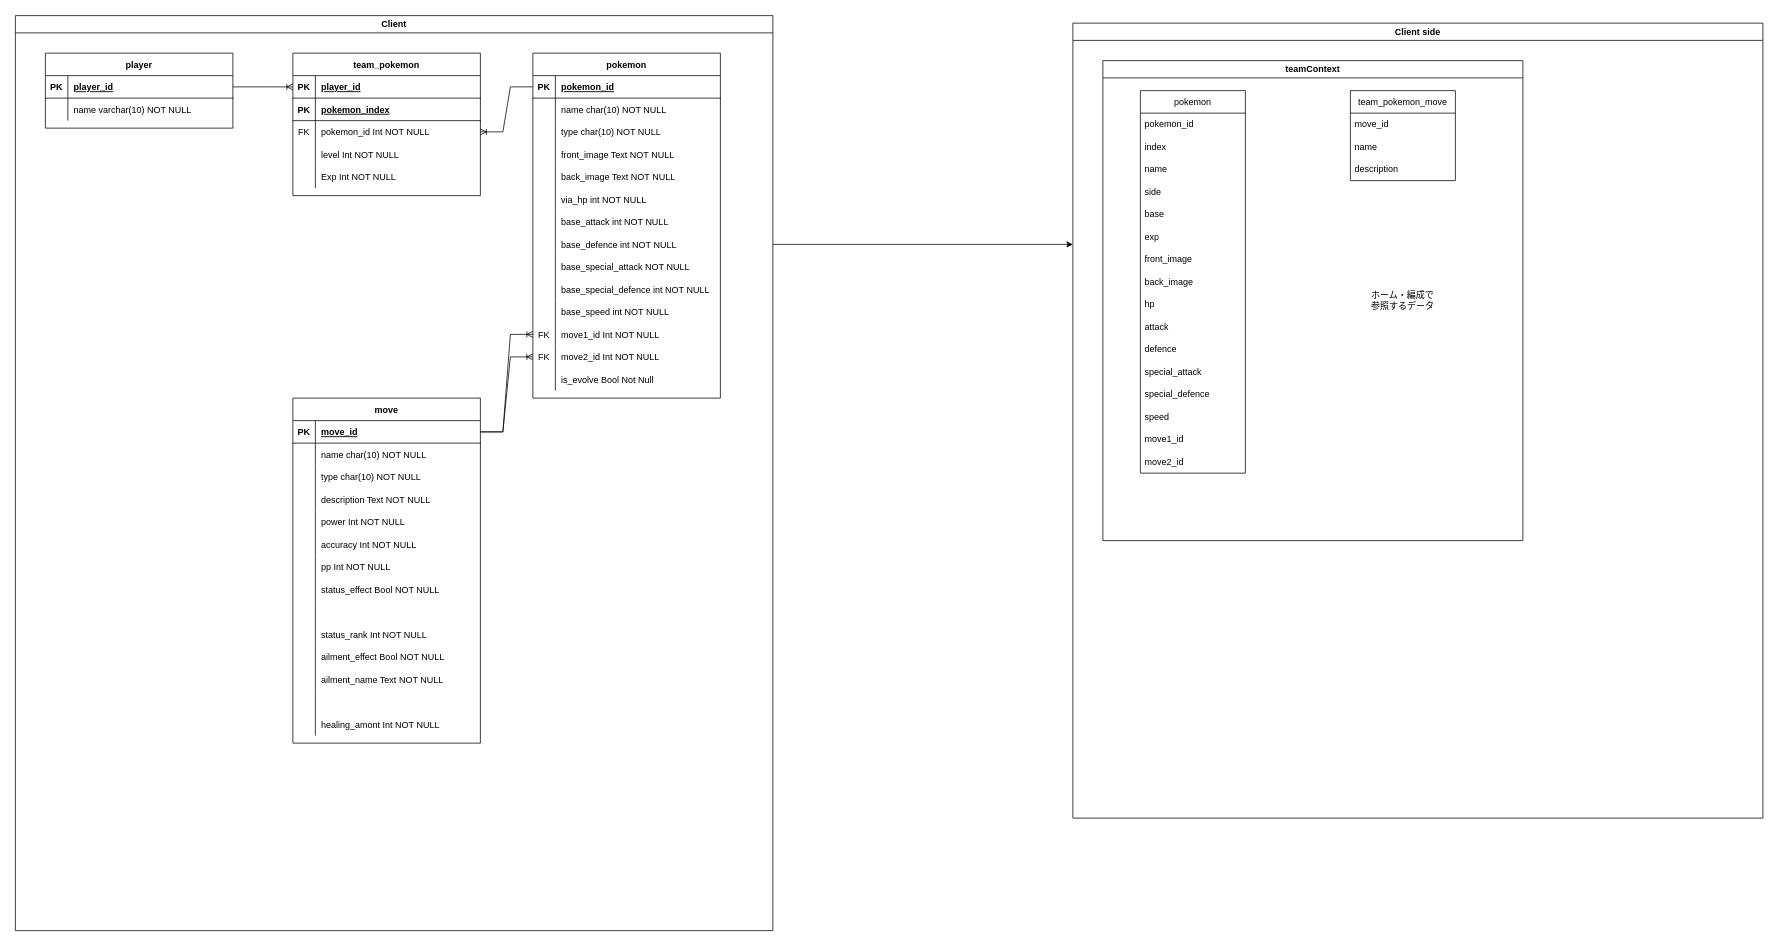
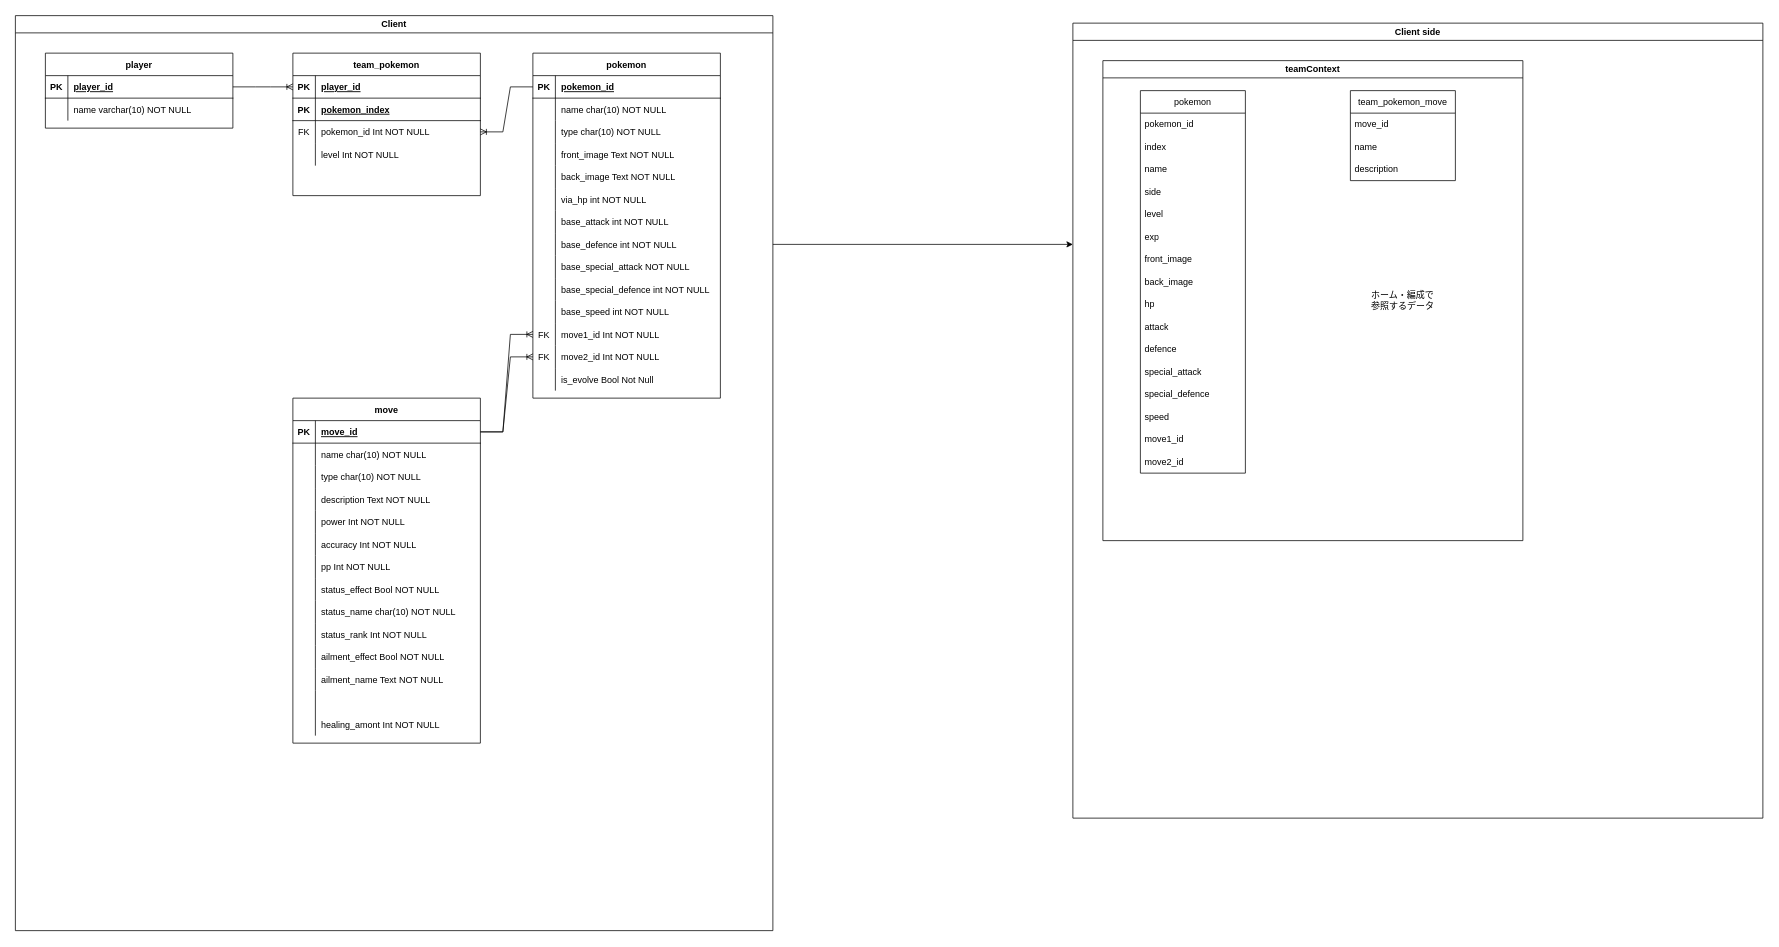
(398, 177) -> none
(1155, 214) -> (1155, 214)
none -> (398, 612)
